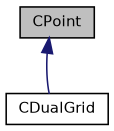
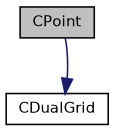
(47, 74) -> (67, 58)
